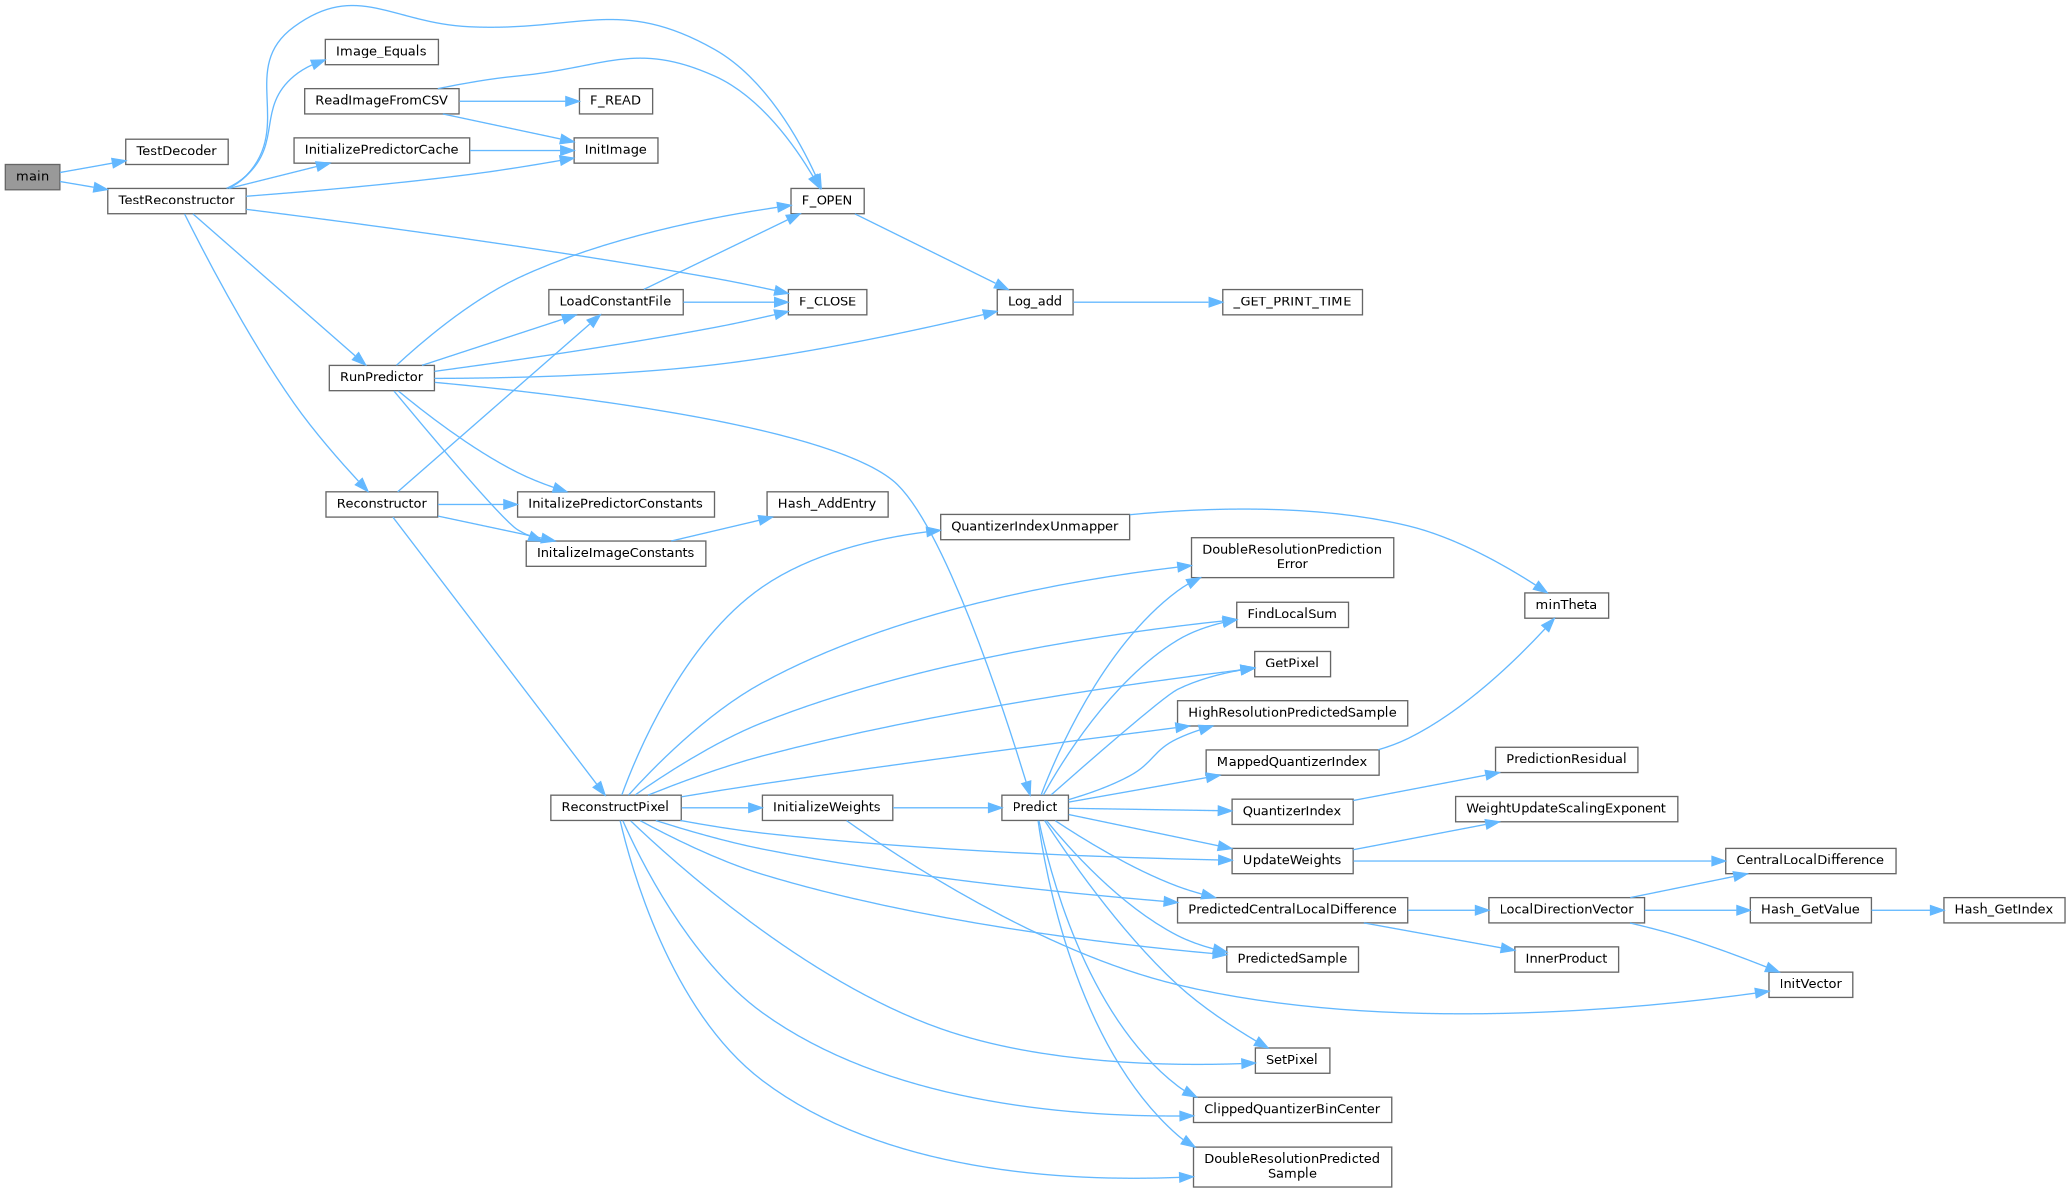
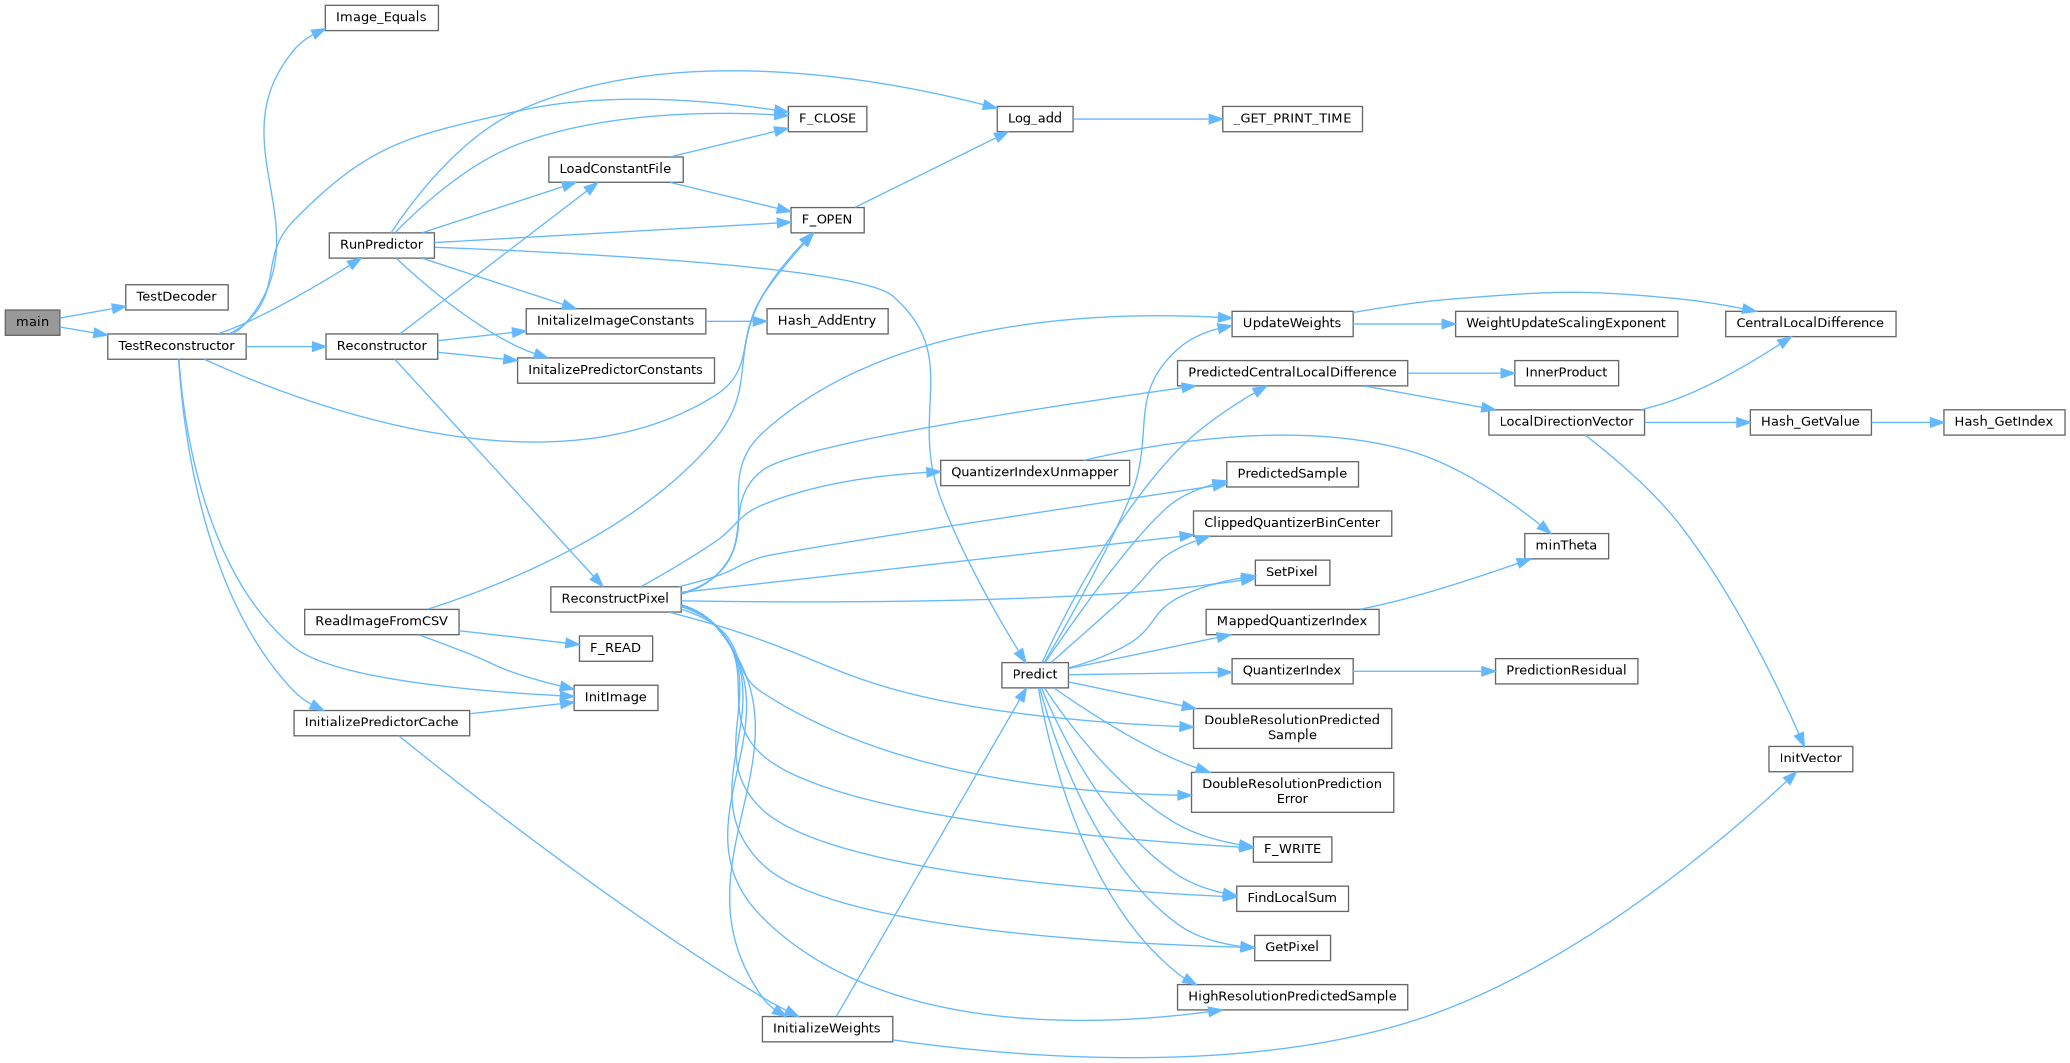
none -> (1293, 850)
none -> (588, 880)
